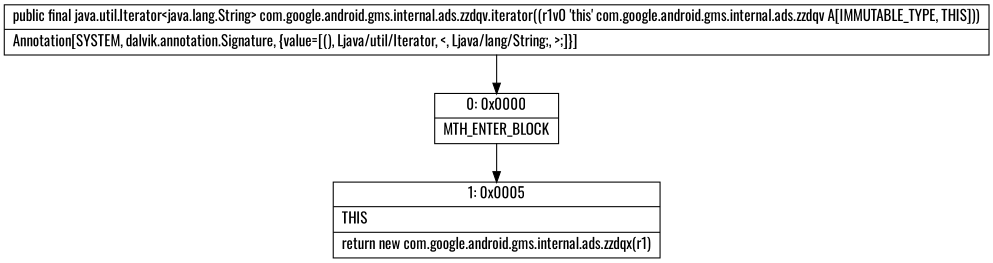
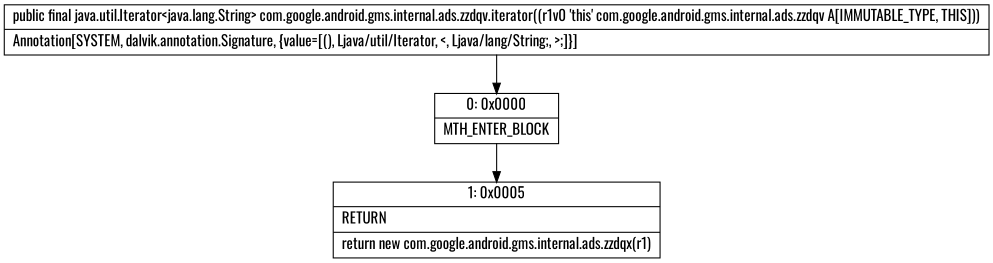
(355, 219) -> (365, 219)
